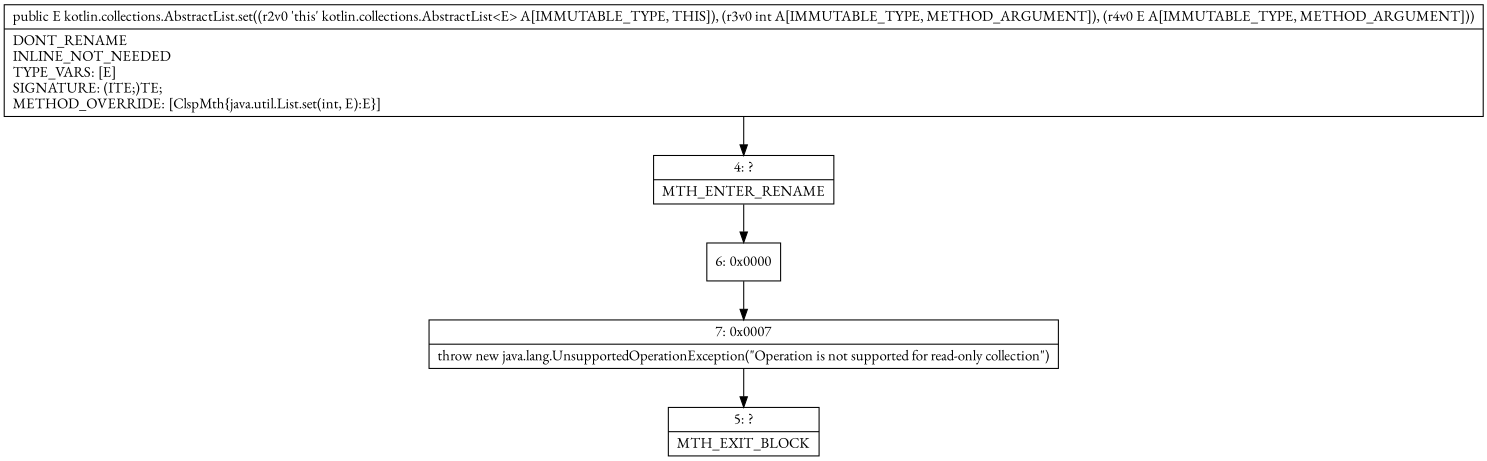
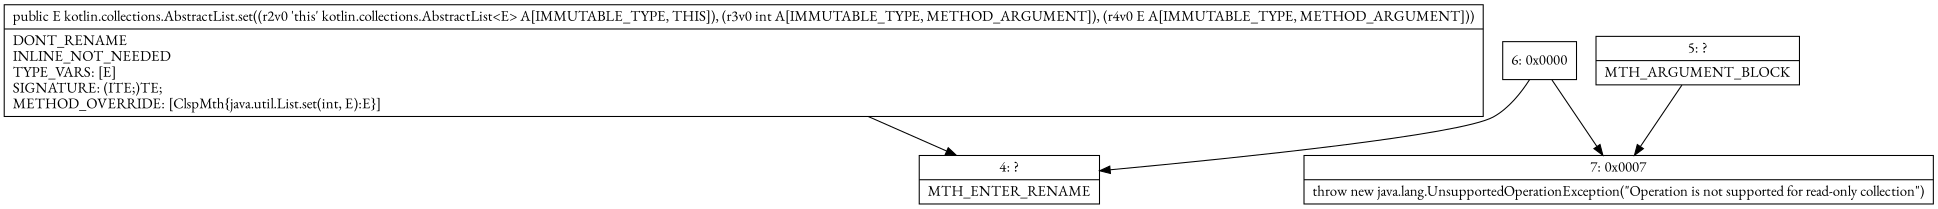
(744, 218) -> (1329, 147)
(744, 383) -> (1661, 116)
(744, 443) -> (1698, 72)
